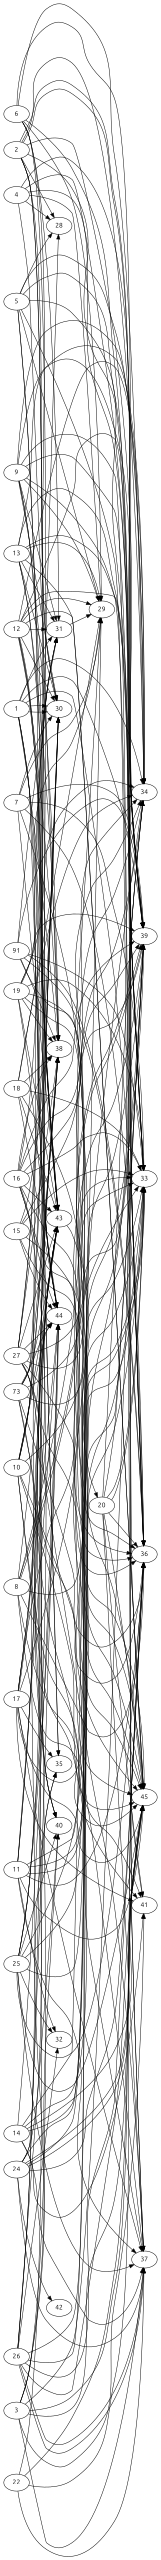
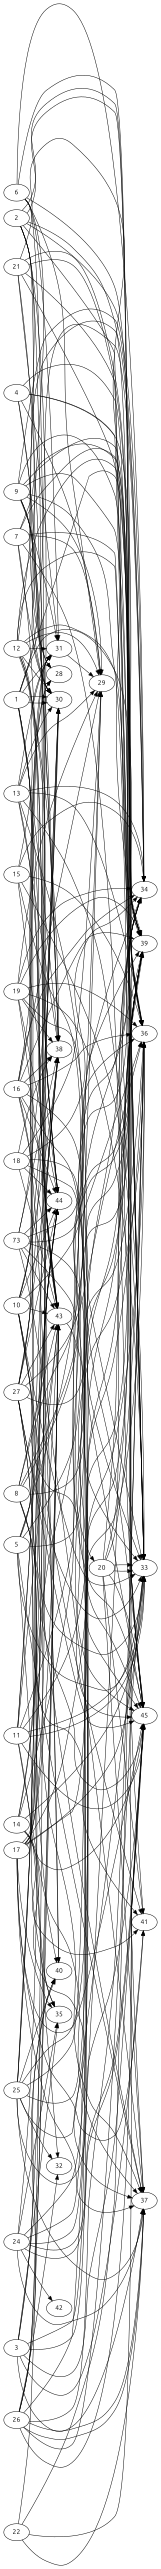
(17, 951) -> (17, 267)
none -> (47, 1678)
